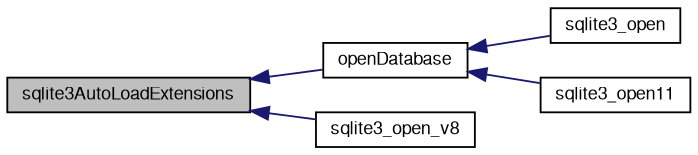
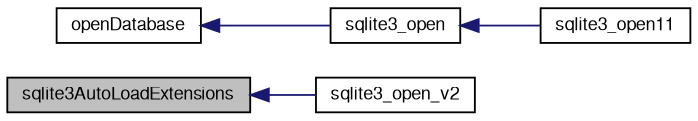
(296, 73) -> none
(513, 79) -> (510, 26)
(395, 130) -> (395, 95)
